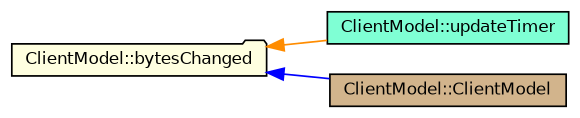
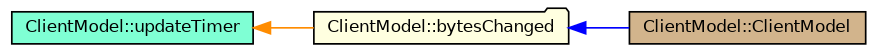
(305, 43) -> (292, 28)
